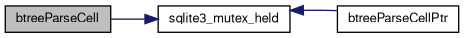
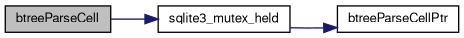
(320, 10) -> (307, 28)
